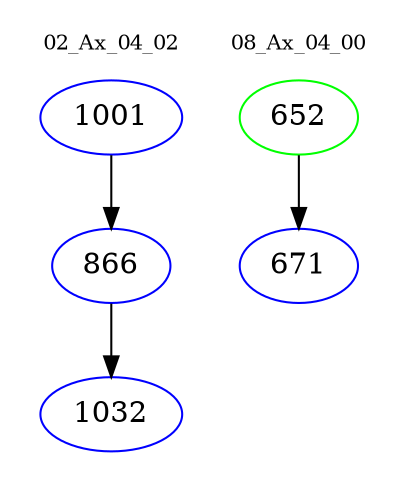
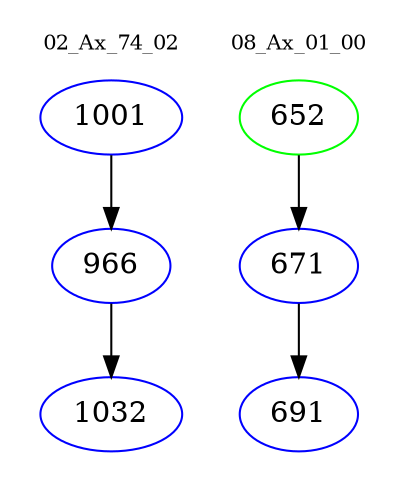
(111, 44) -> (111, 44)
(299, 44) -> (299, 44)
(111, 266) -> (111, 266)
none -> (299, 414)
